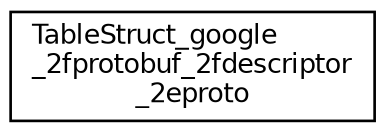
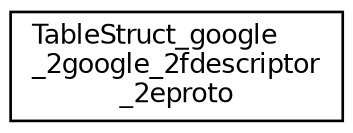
(193, 66) -> (177, 66)
